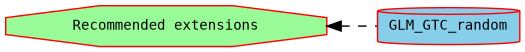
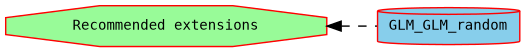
(449, 26) -> (449, 26)
